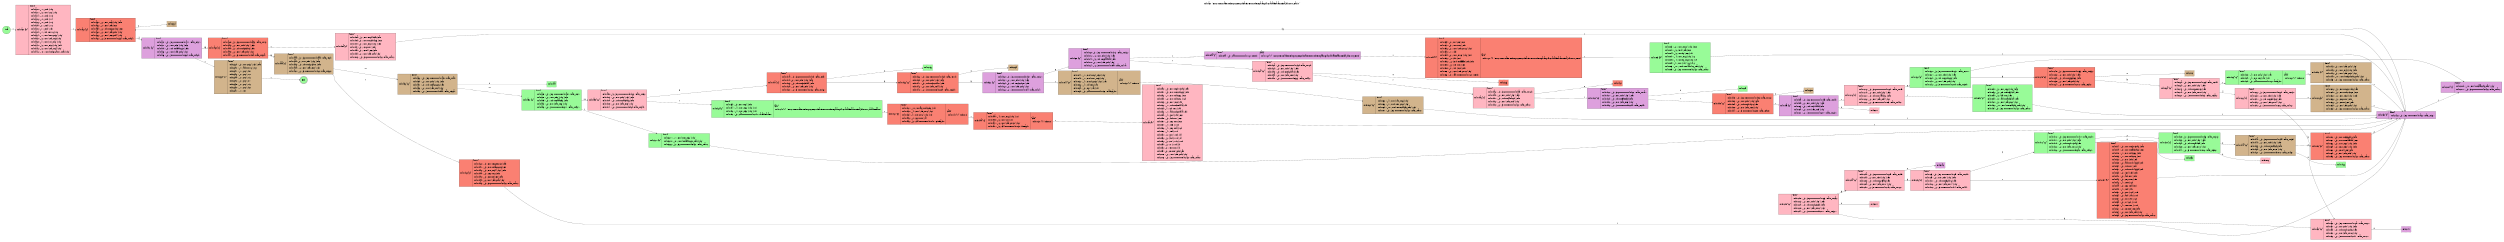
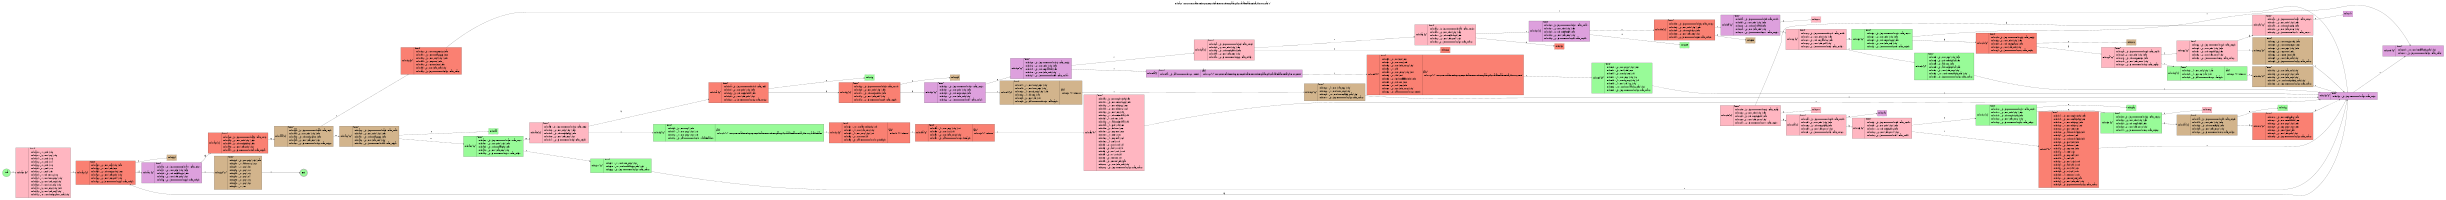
(365, 47) -> none
